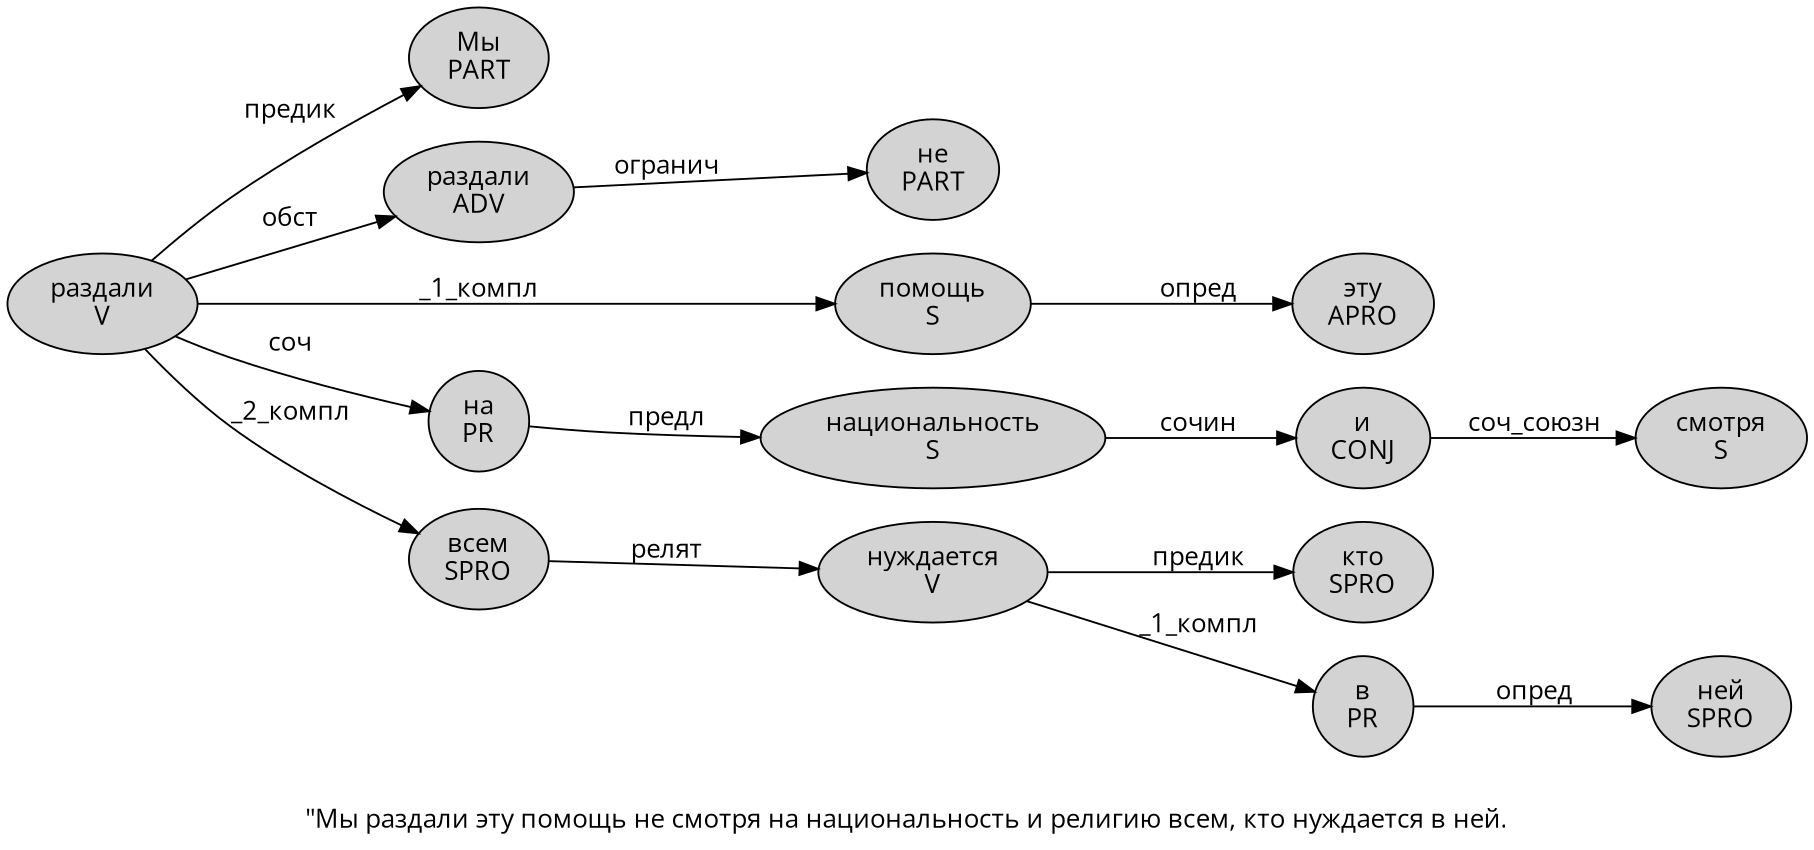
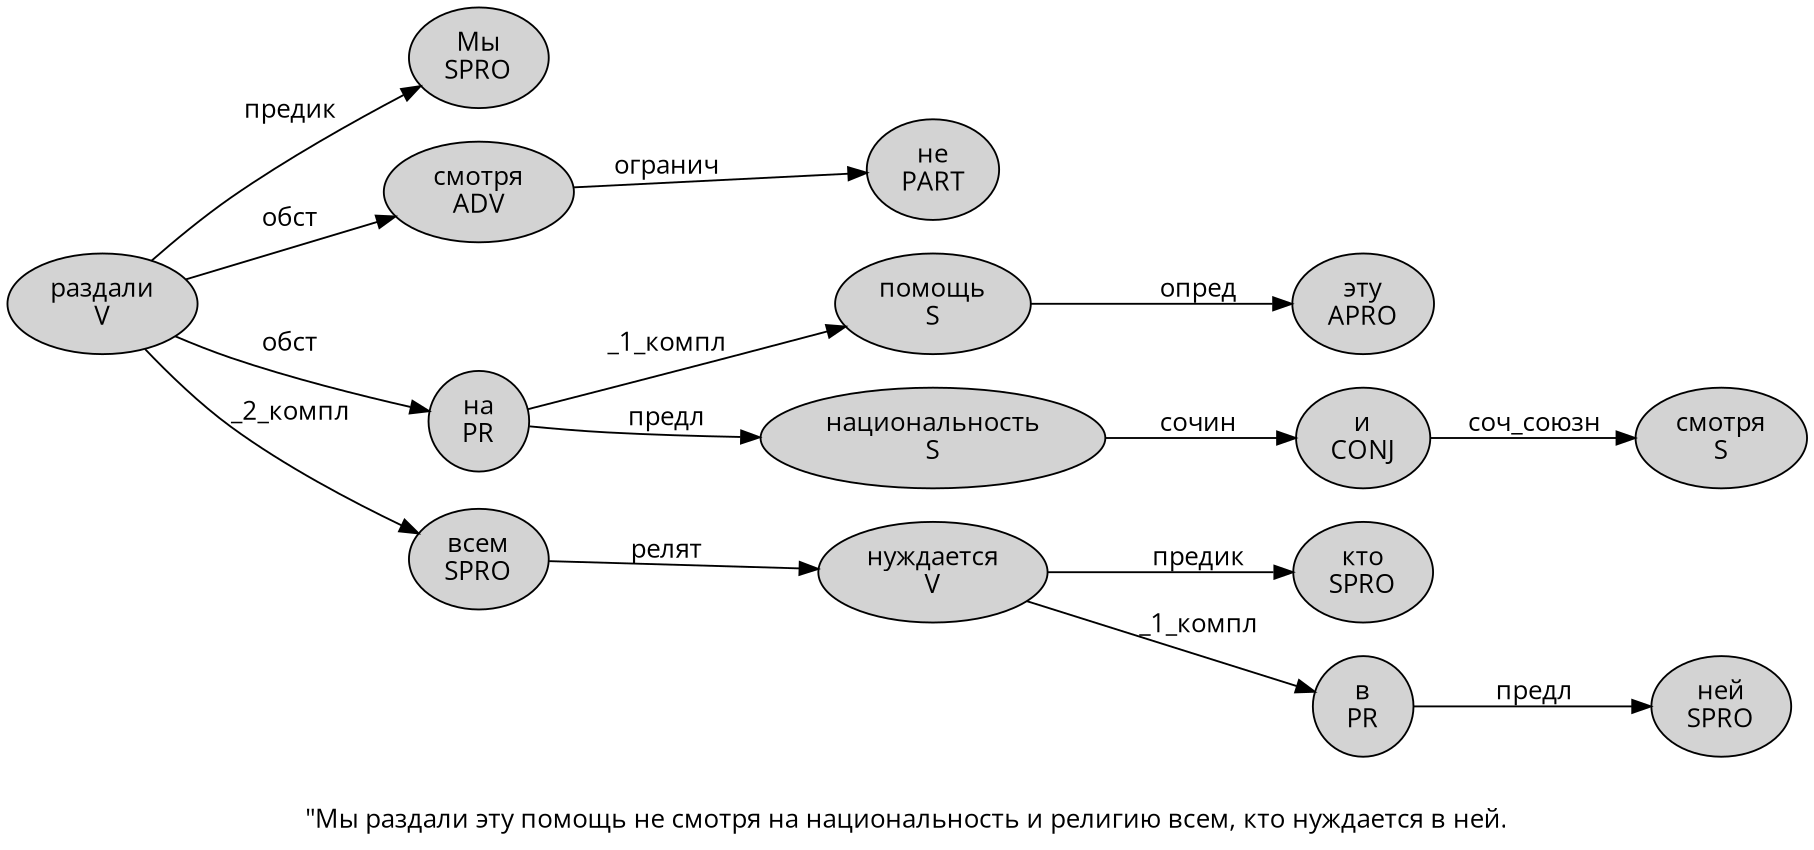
(479, 58) -> (479, 58)
(479, 192) -> (479, 192)
(507, 304) -> (678, 371)
(291, 344) -> (291, 344)
(1535, 692) -> (1535, 692)
